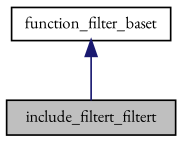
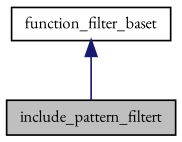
(91, 118) -> (91, 118)
